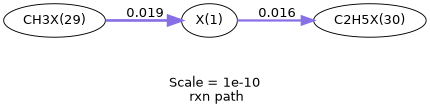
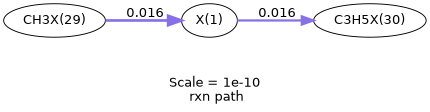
(143, 13) -> (143, 13)
(370, 20) -> (370, 20)
